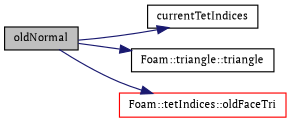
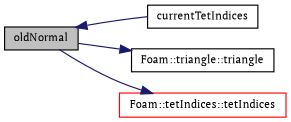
(118, 36) -> (117, 20)
(203, 105) -> (203, 105)
